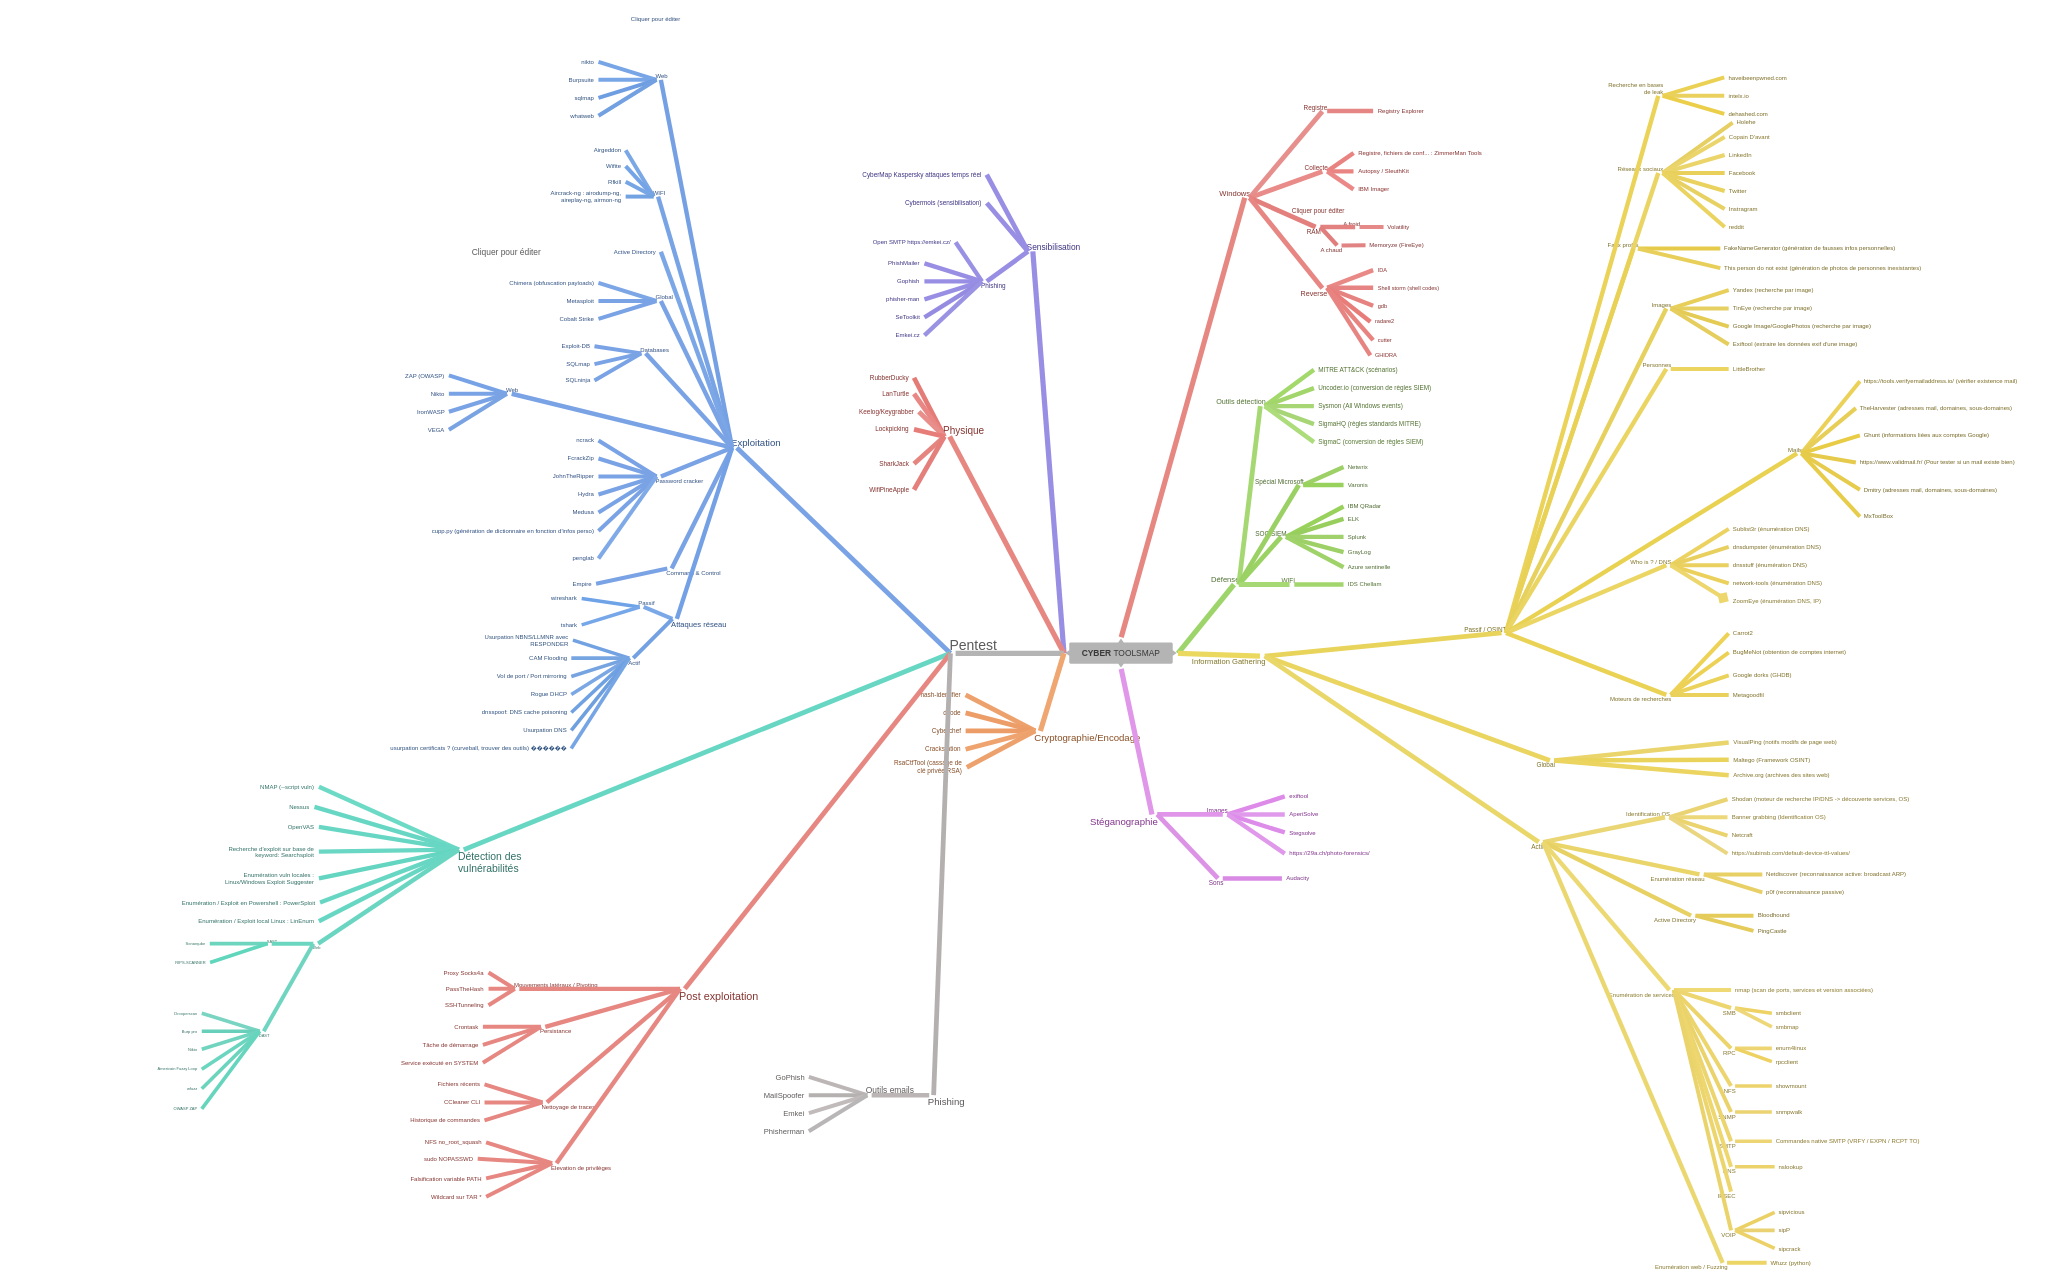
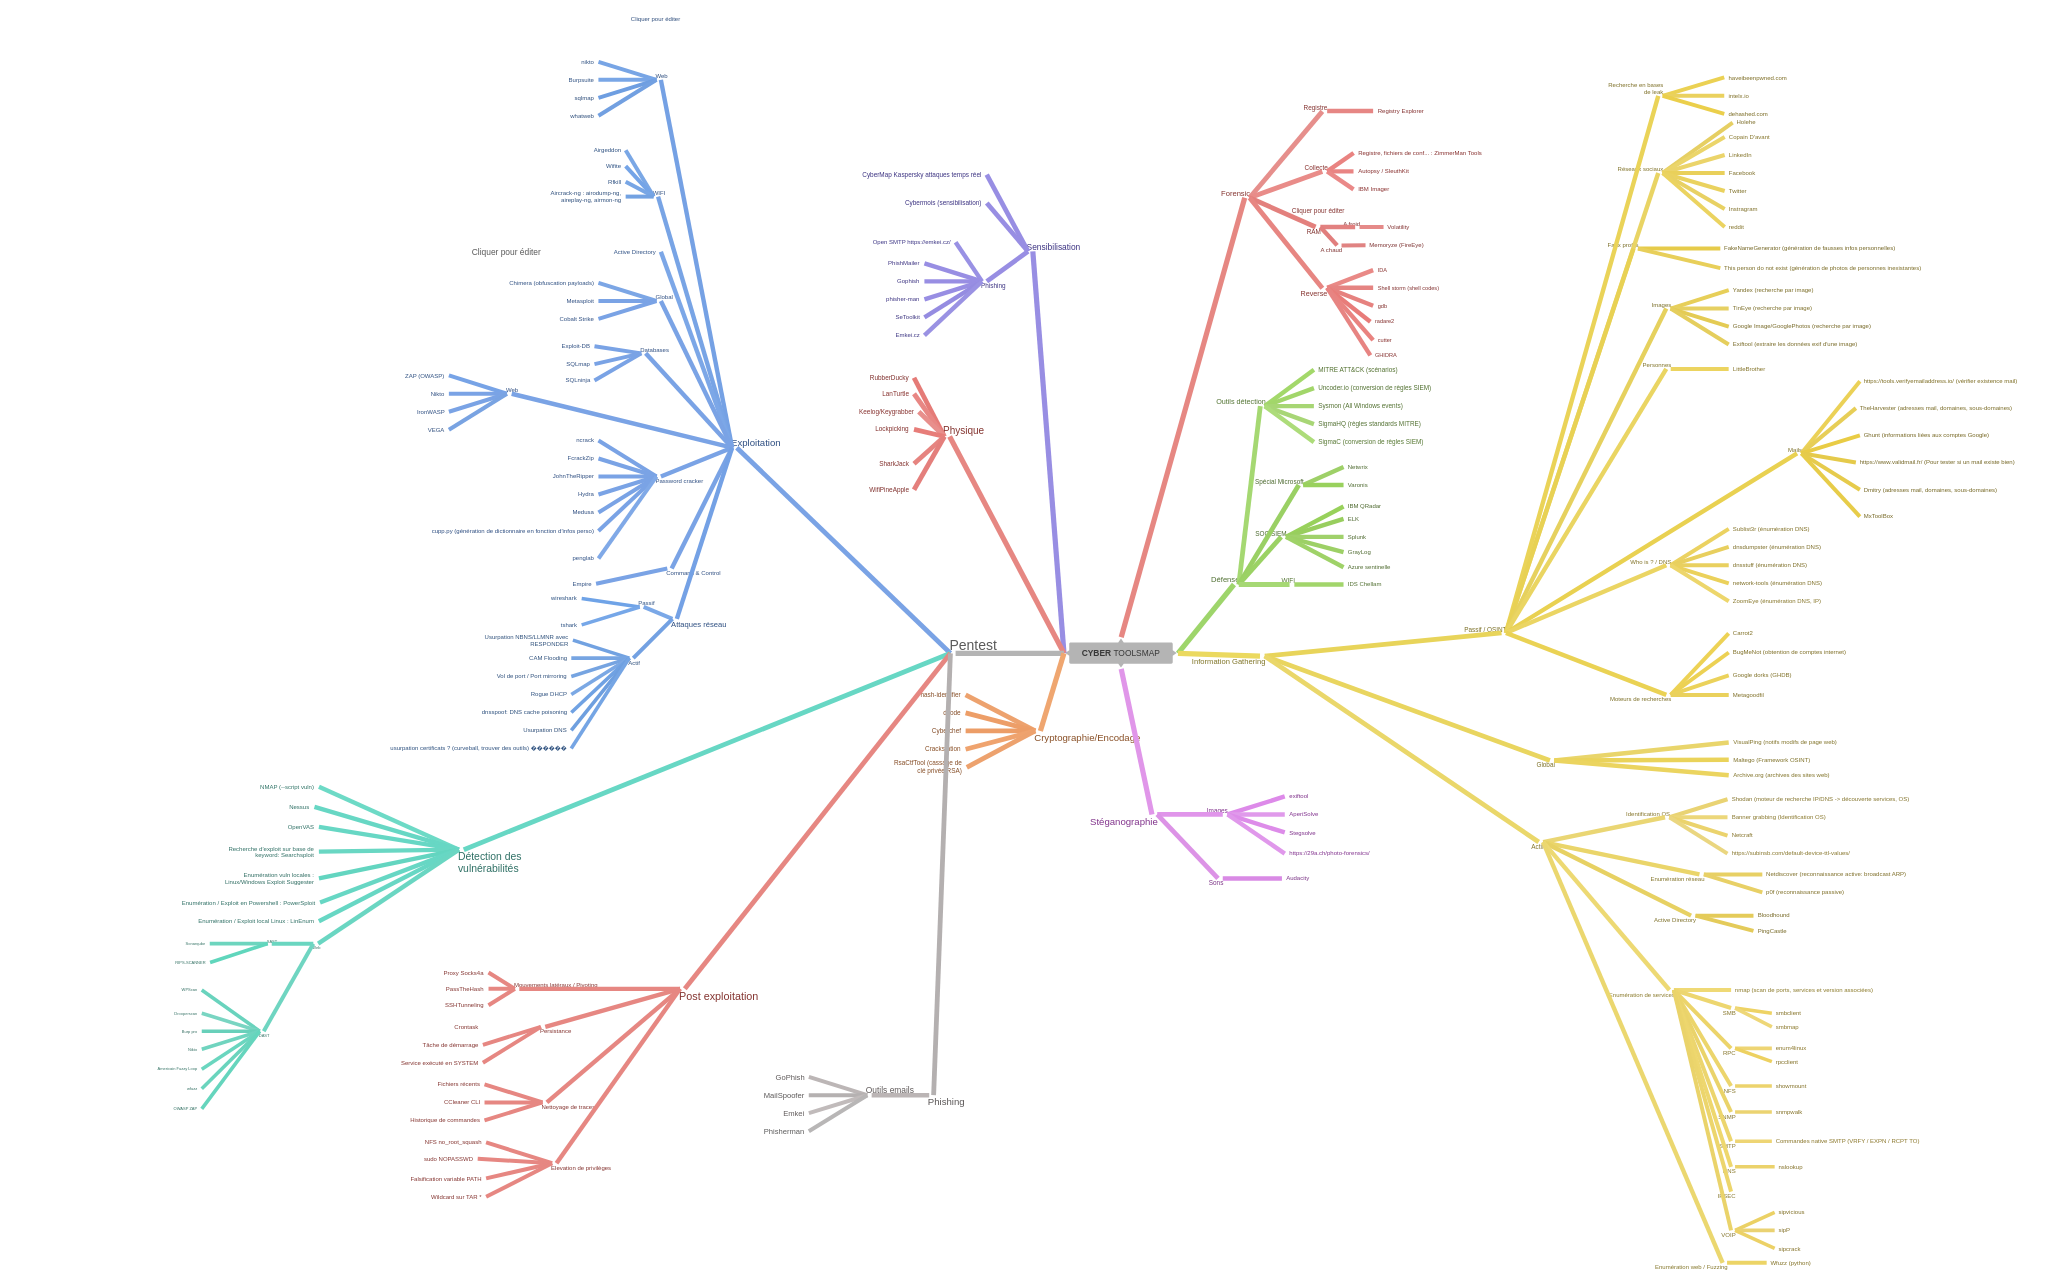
(1242, 195) -> (1240, 195)
(1719, 595) -> (1723, 598)
none -> (186, 990)
none -> (230, 1010)
(509, 1027) -> none
